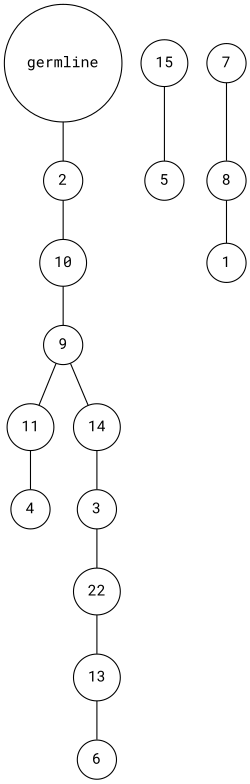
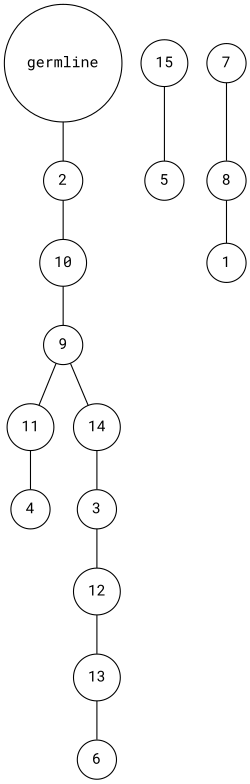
(97, 592) -> (97, 592)
